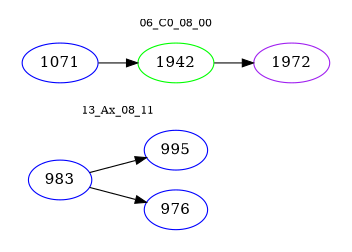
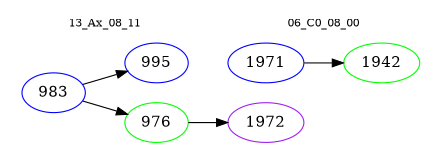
(60, 63) -> (266, 63)
(228, 63) -> (204, 123)
(176, 210) -> (157, 123)
